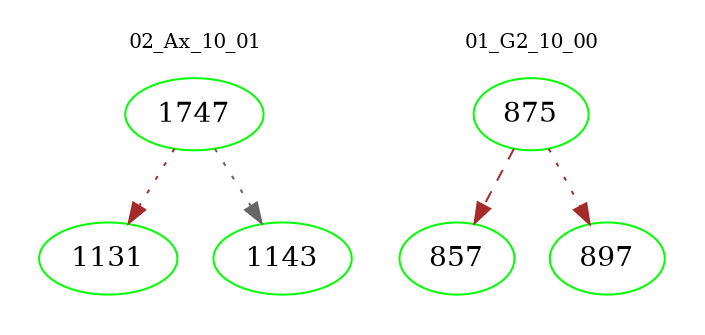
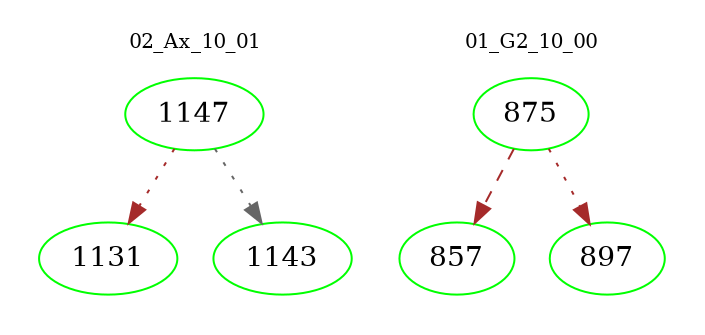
(194, 114) -> (194, 114)
